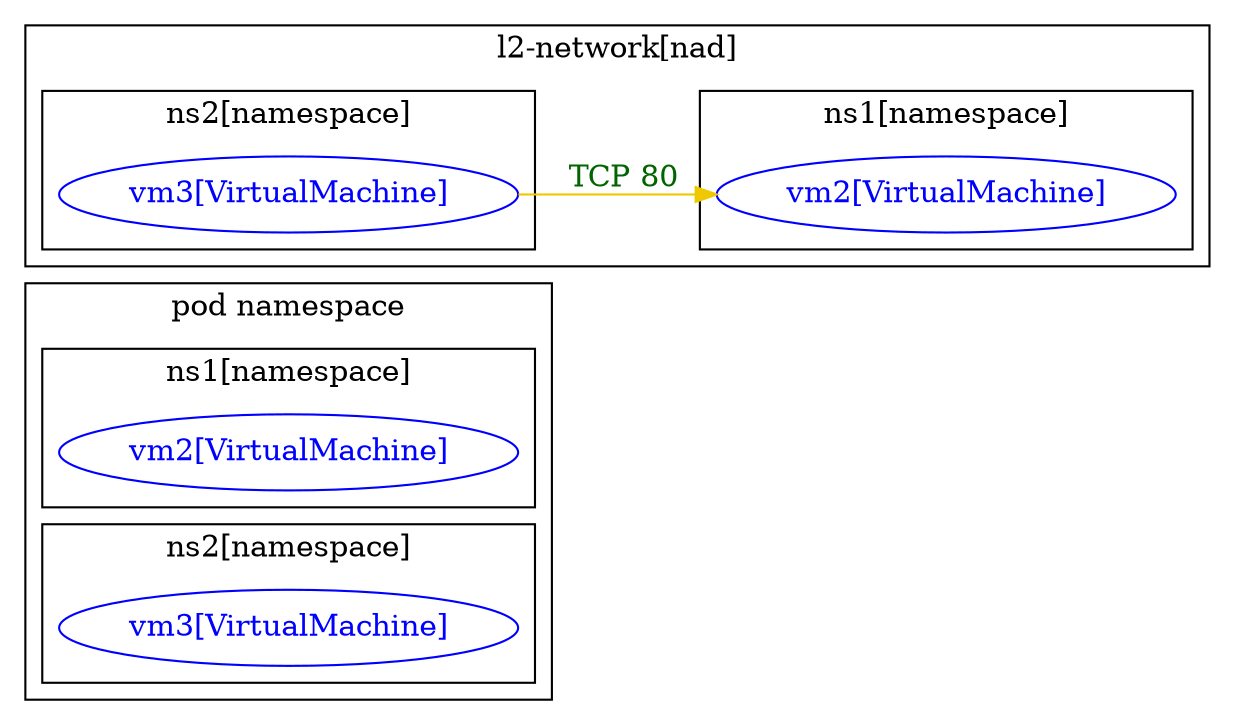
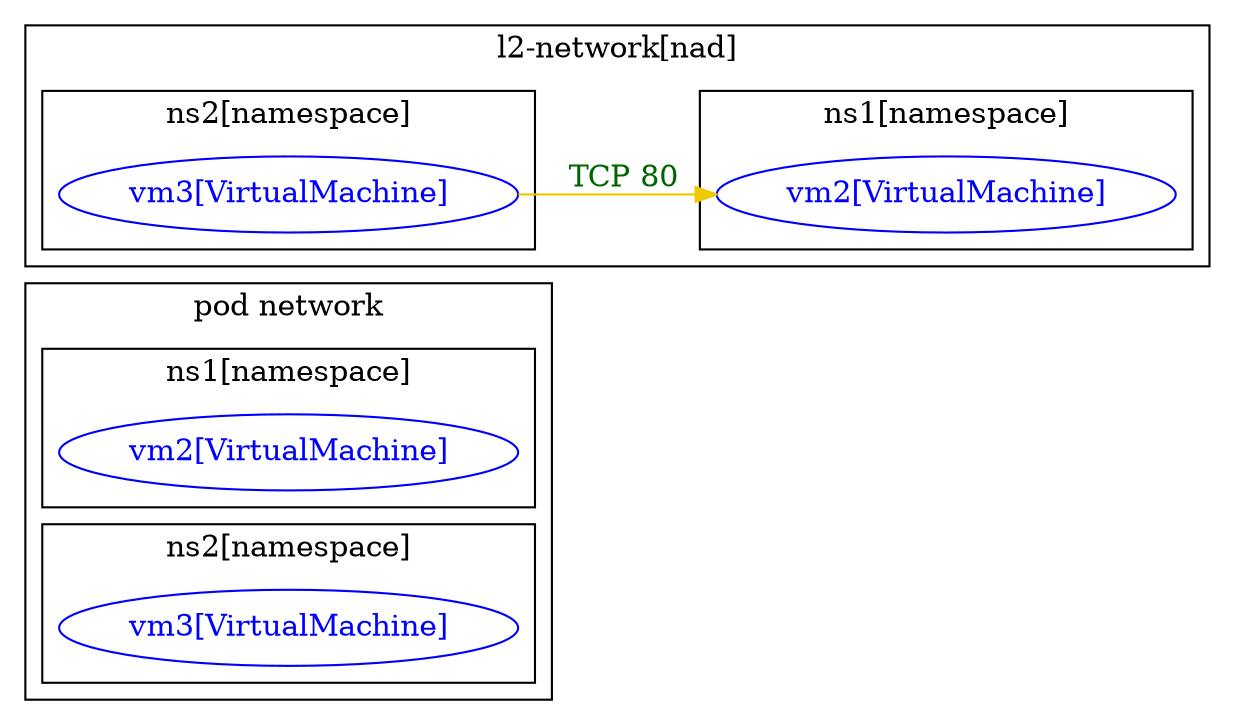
(289, 308) -> (289, 308)
